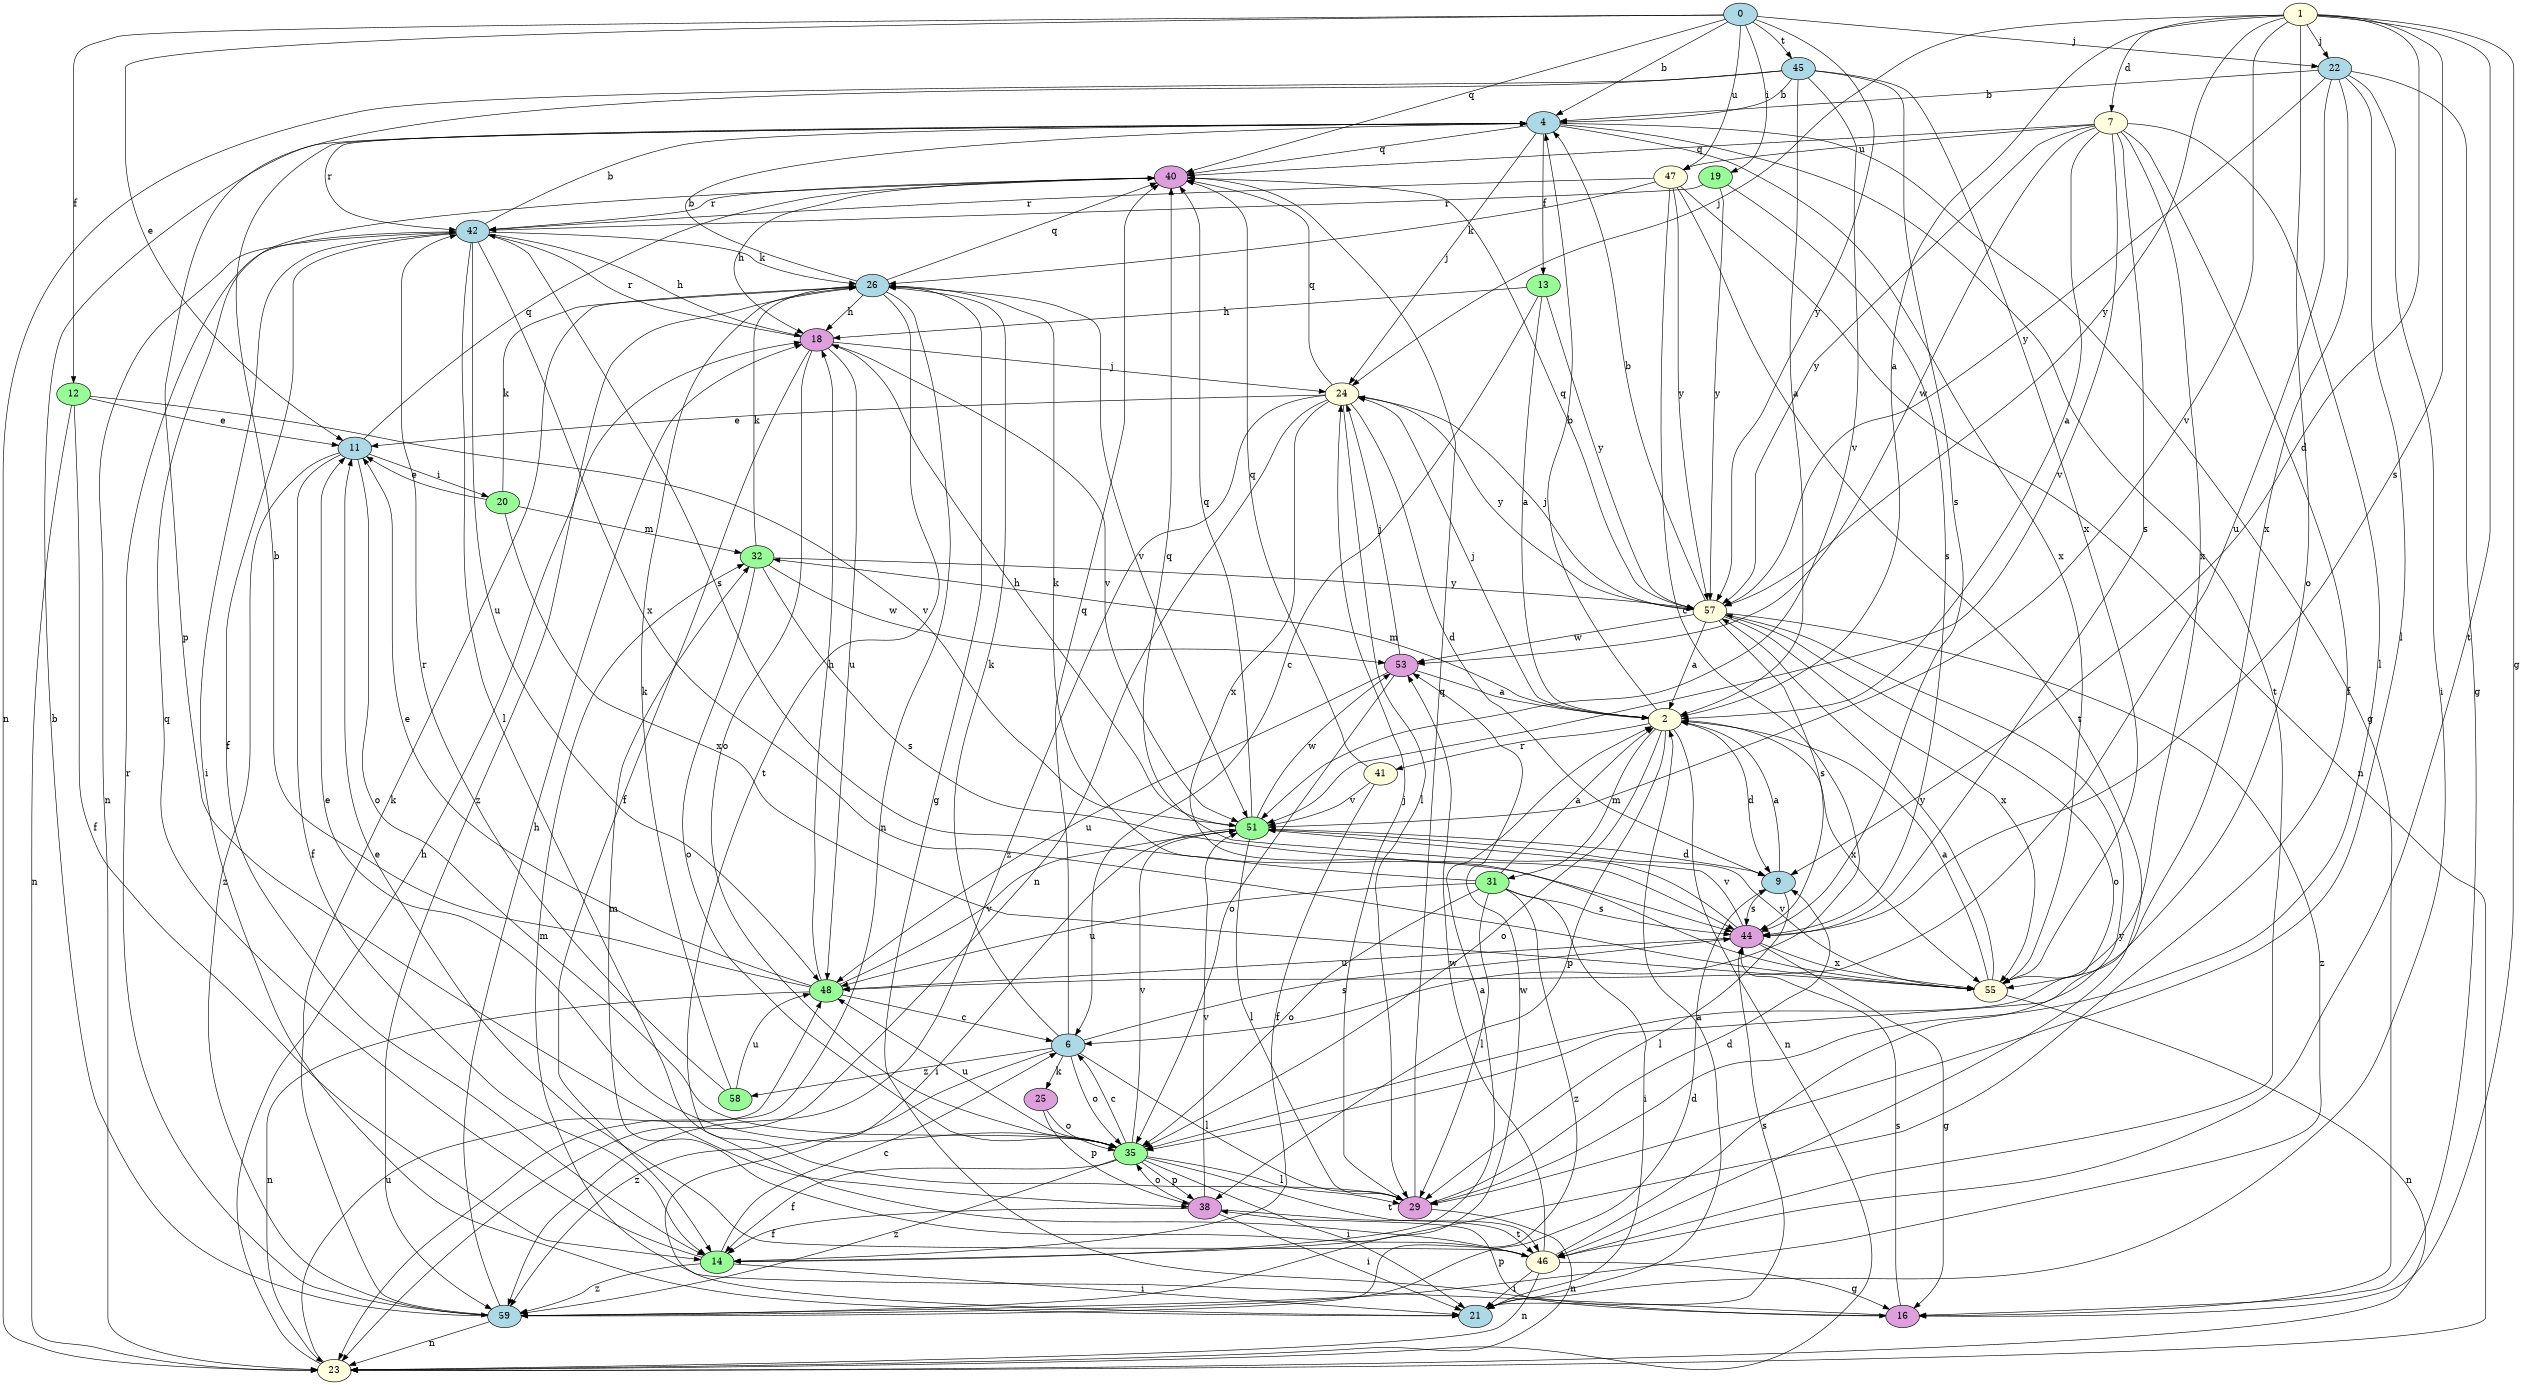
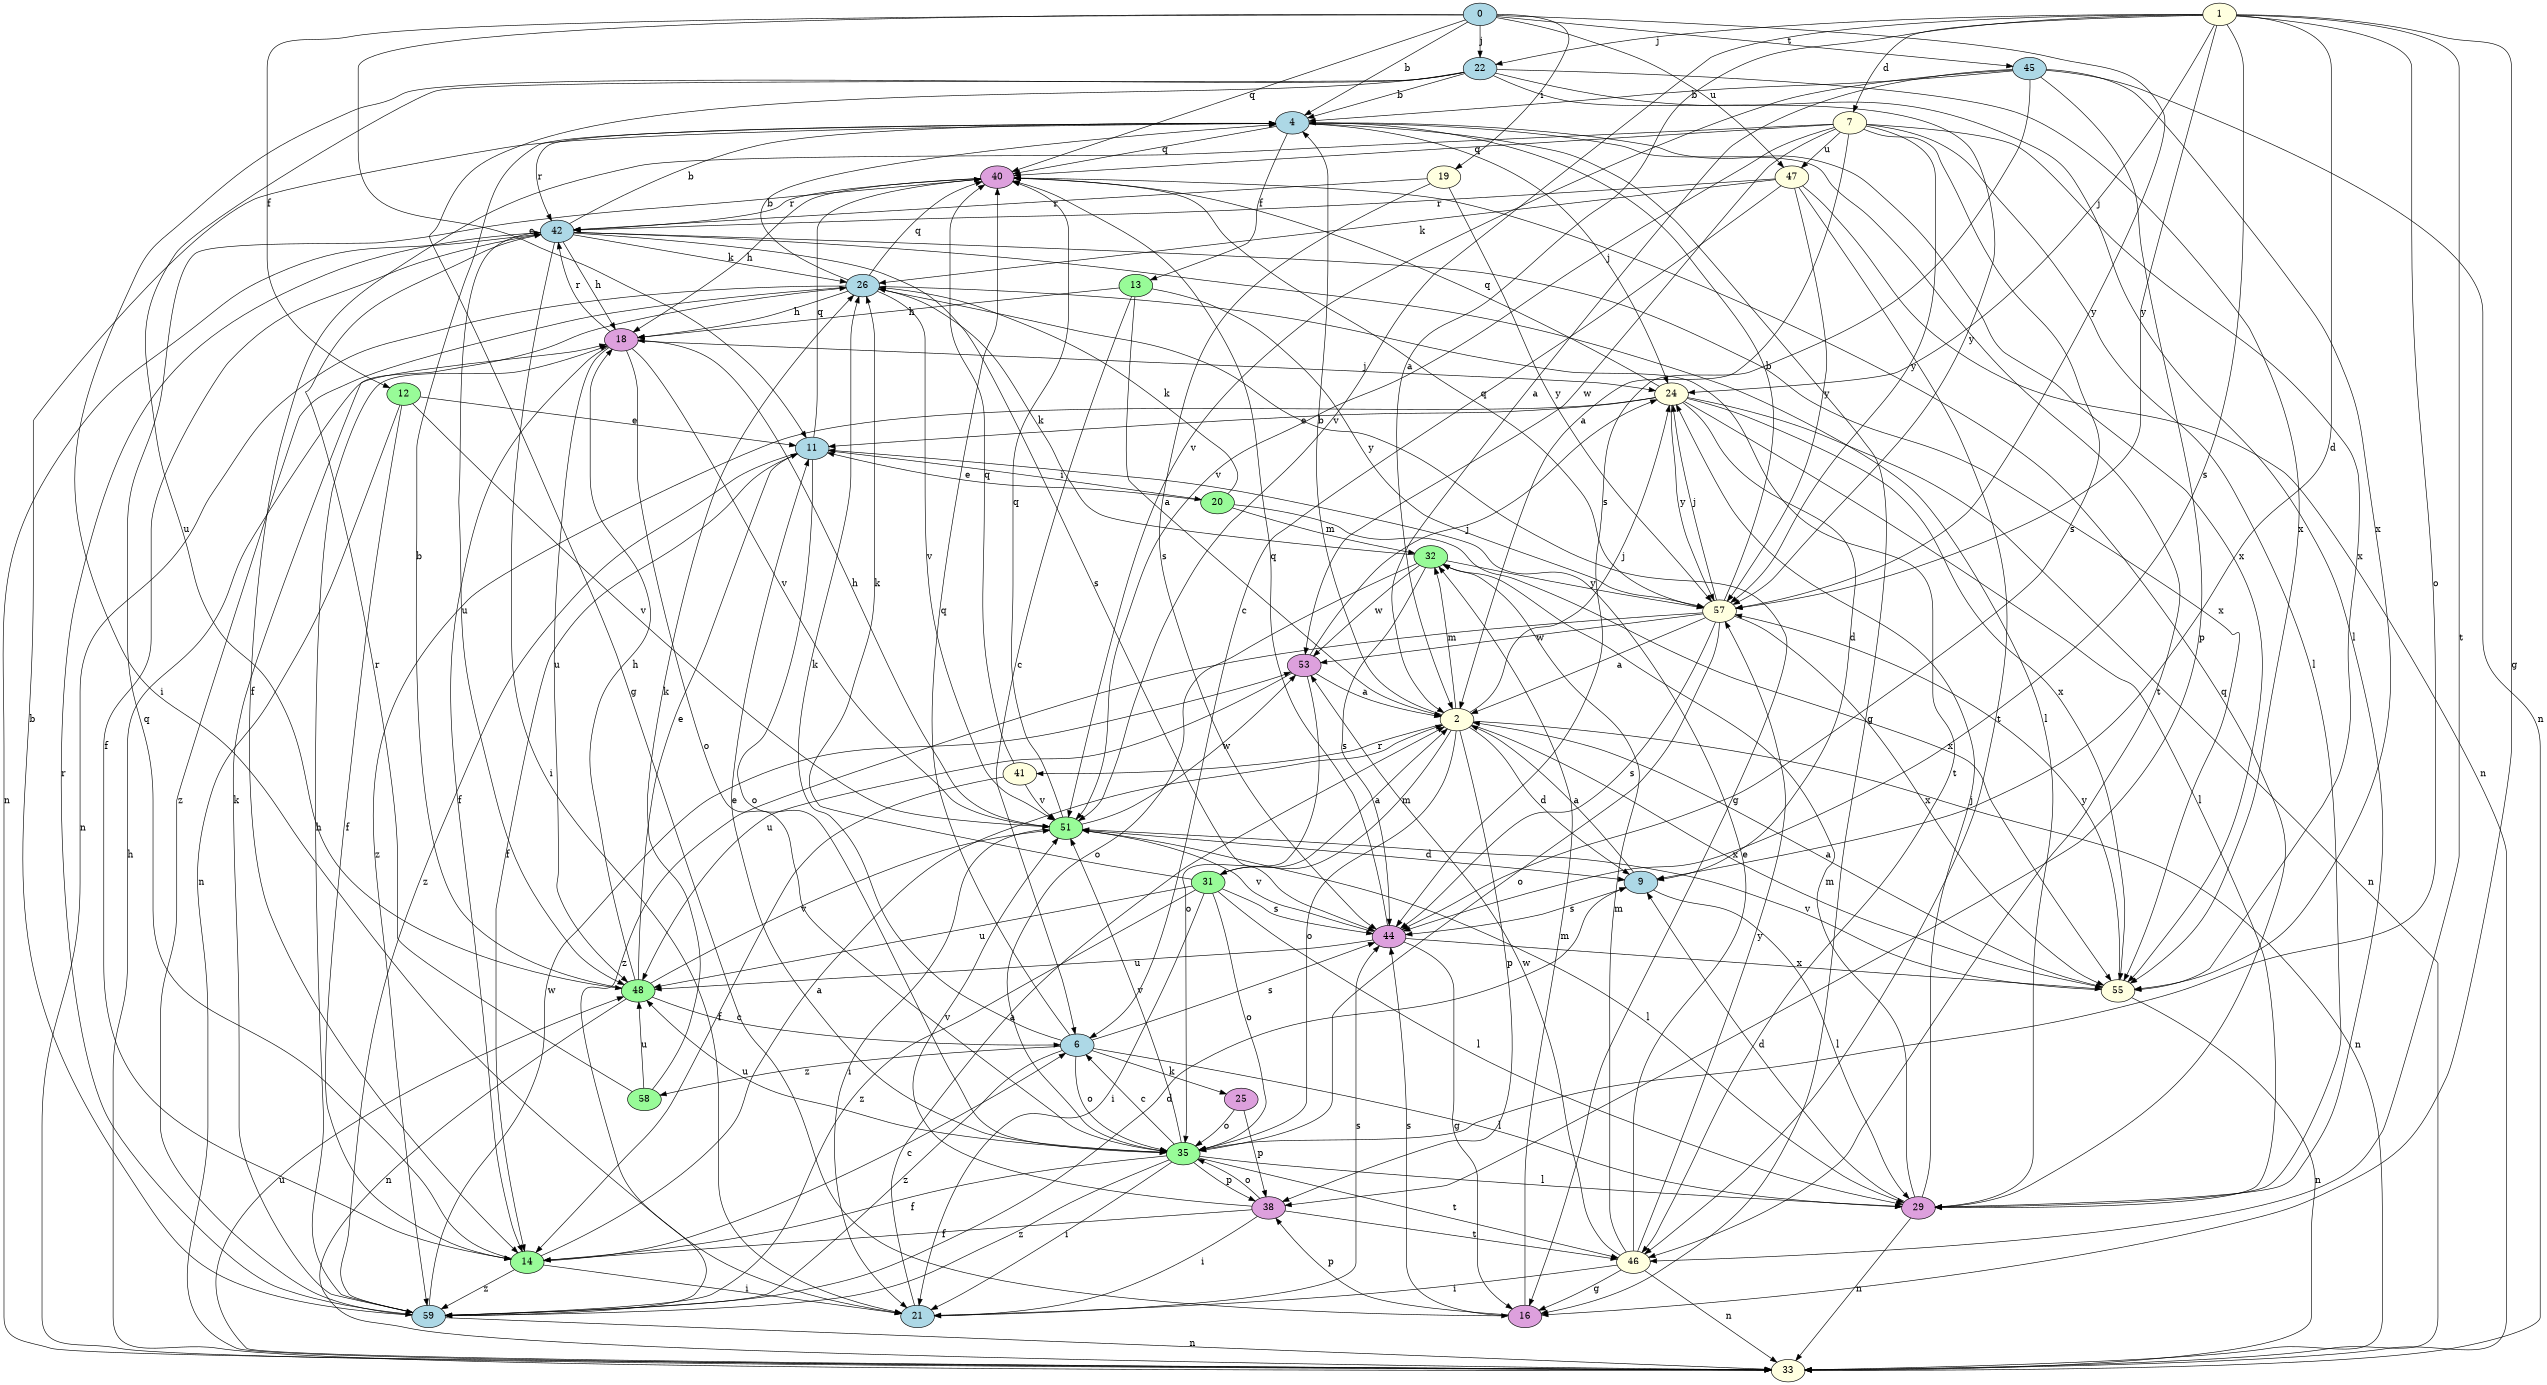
(1716, 177) -> (1444, 177)
none -> (1808, 801)
(334, 1371) -> (1788, 1371)
